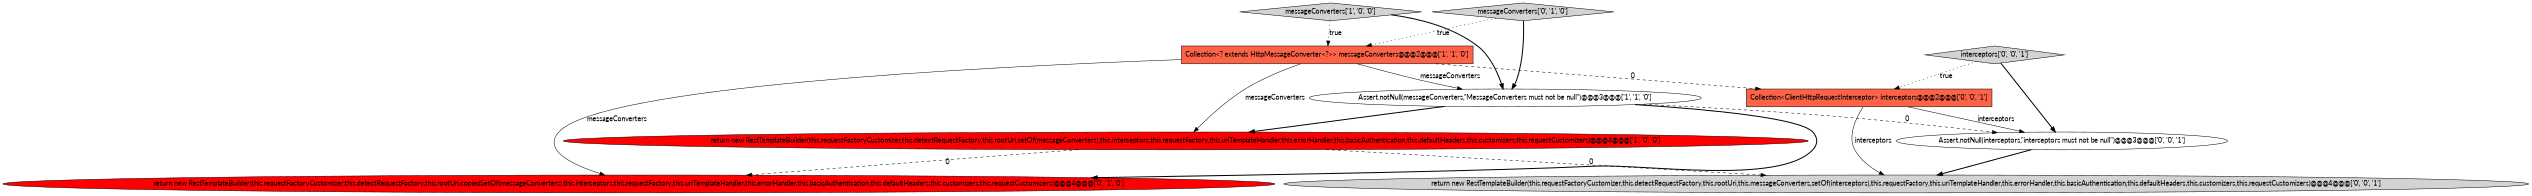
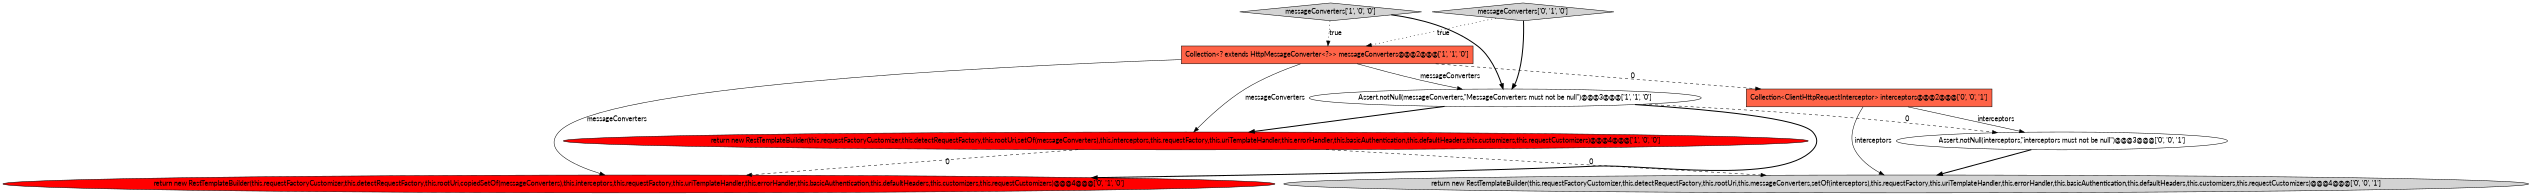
(1995, 55) -> none
